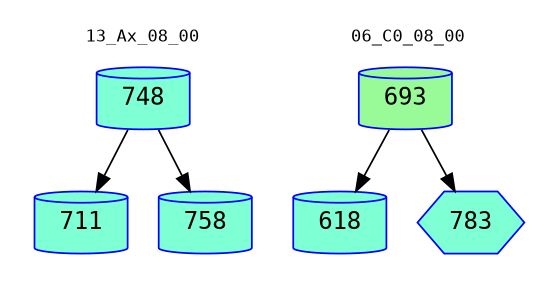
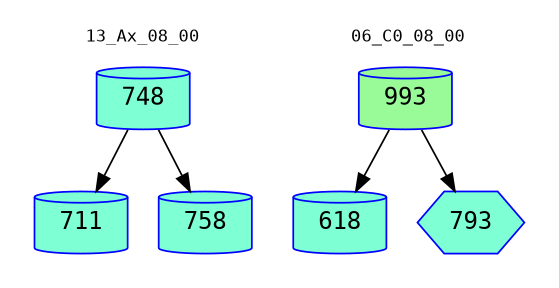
(405, 98) -> (405, 98)
(471, 223) -> (471, 223)
